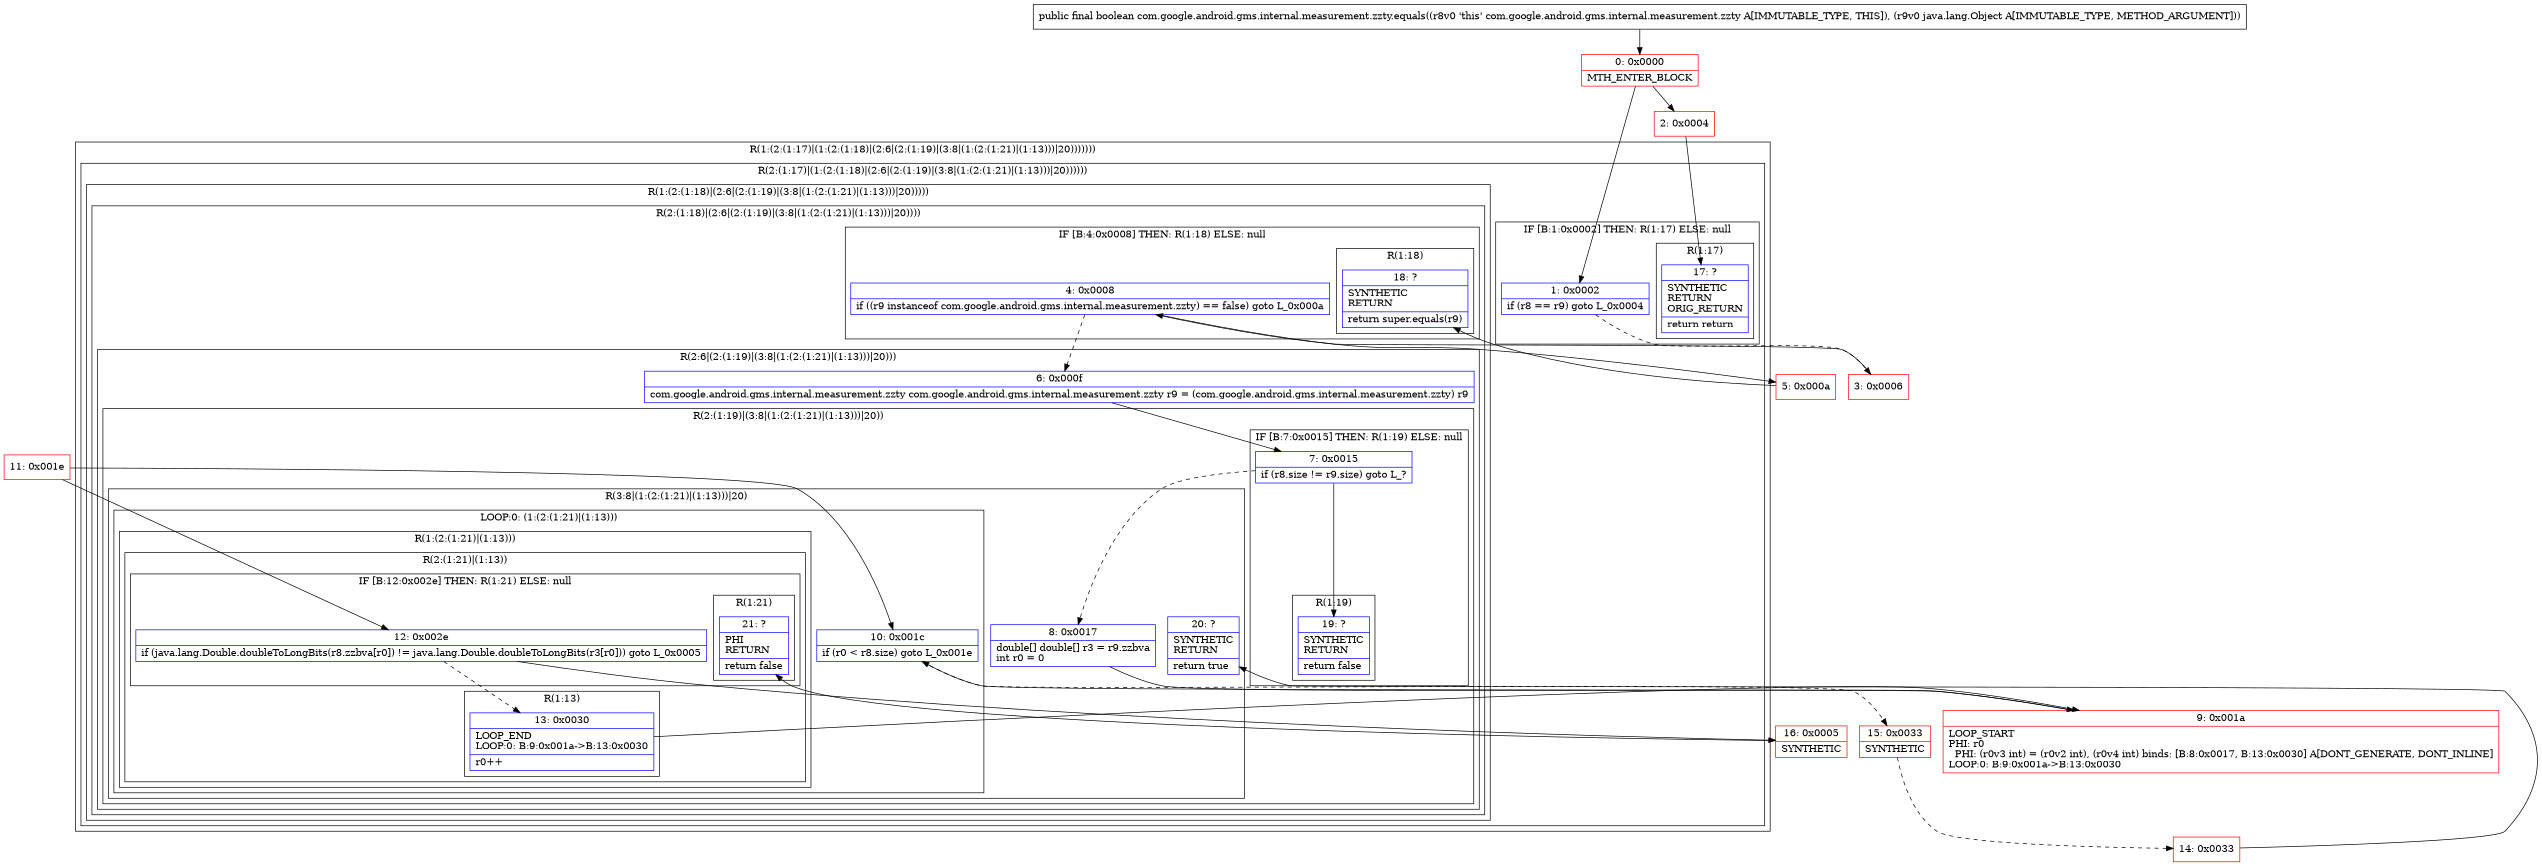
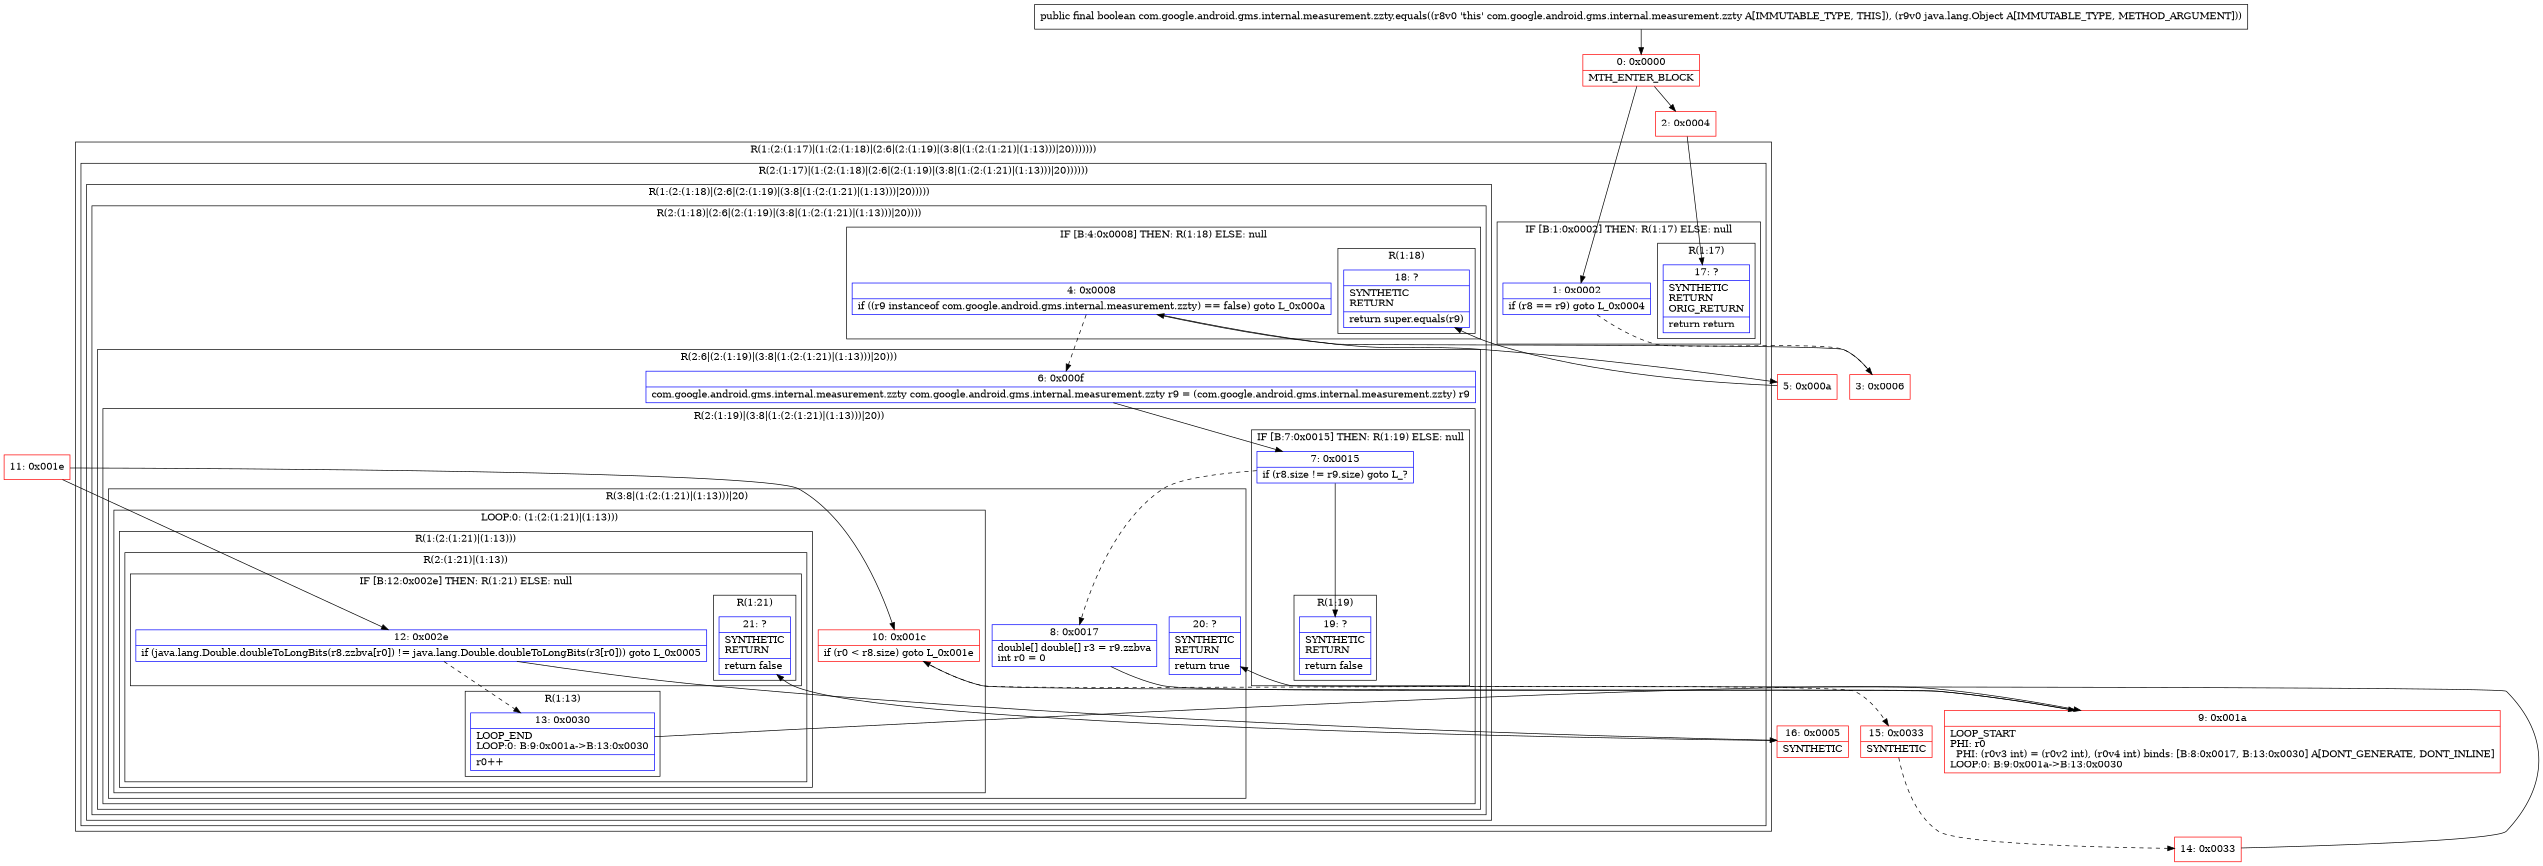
(734, 640) -> (755, 640)
(897, 646) -> (899, 646)
